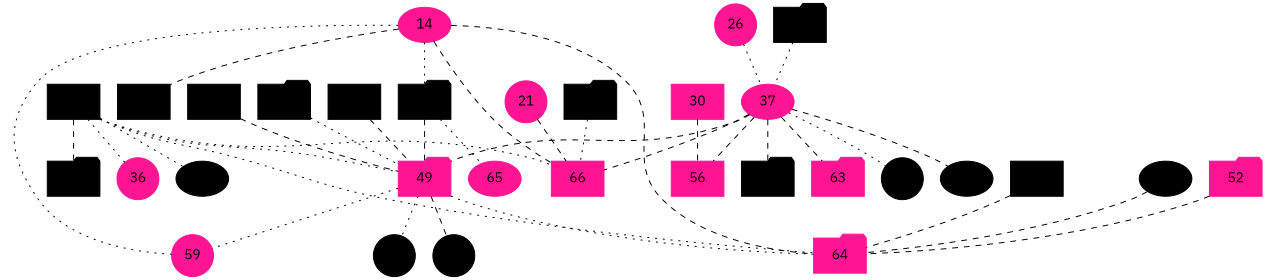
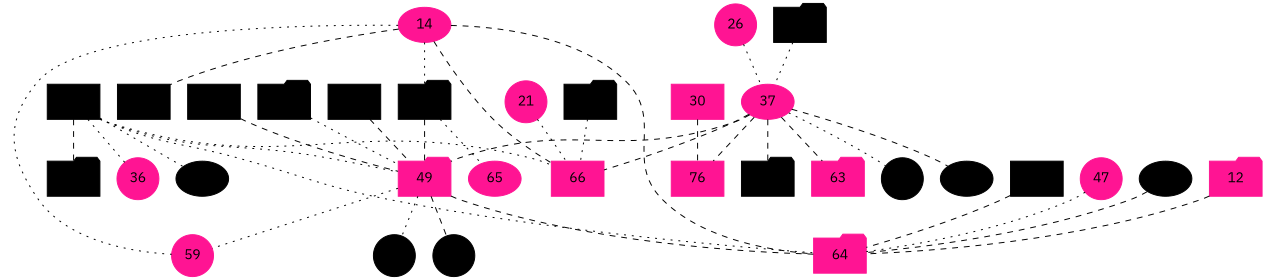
(548, 134) -> (548, 134)
(698, 179) -> (698, 179)
none -> (1101, 179)
(1236, 179) -> (1236, 179)
(630, 238) -> (630, 238)
